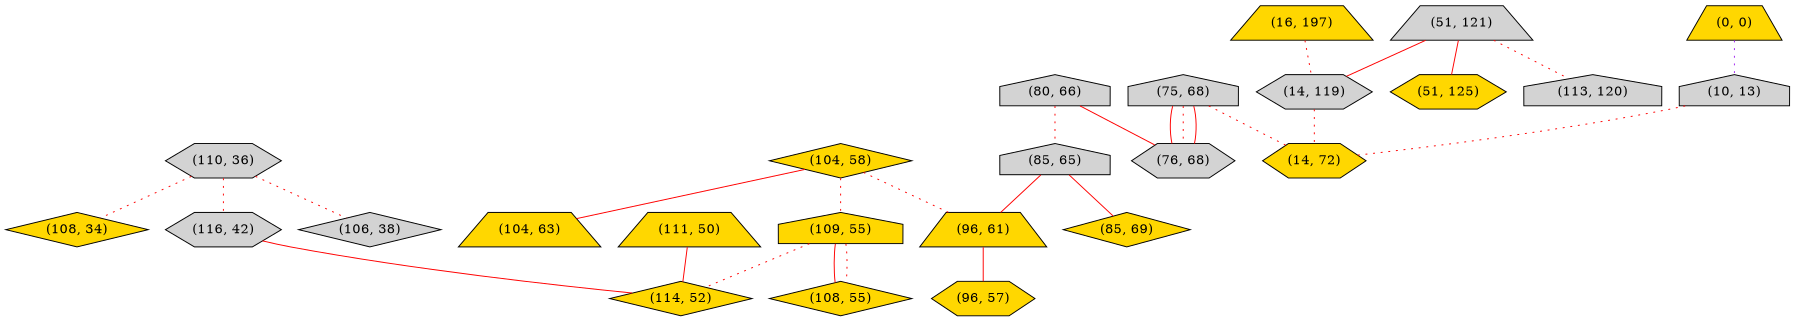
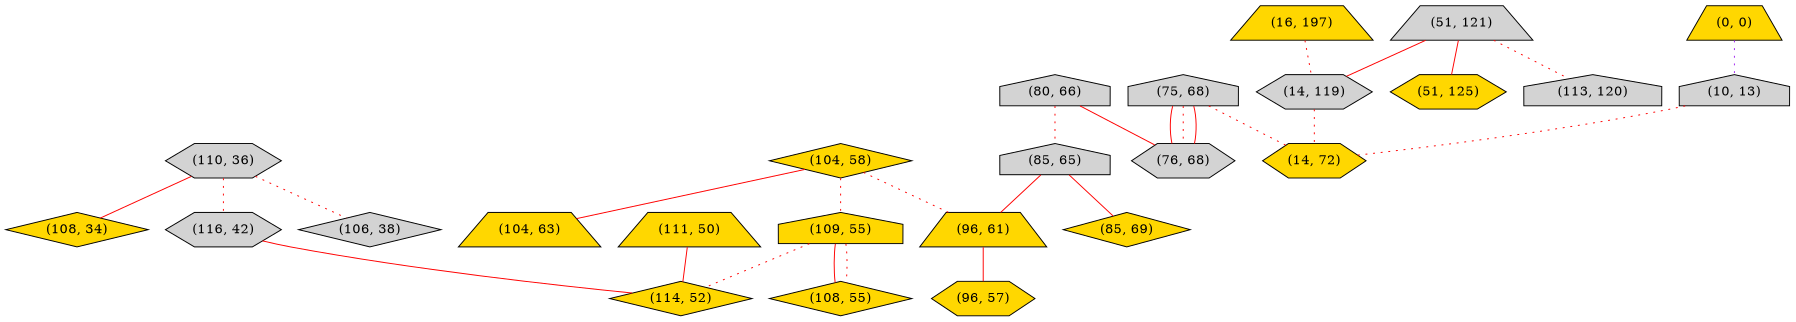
(146, 197) -> (146, 197)
